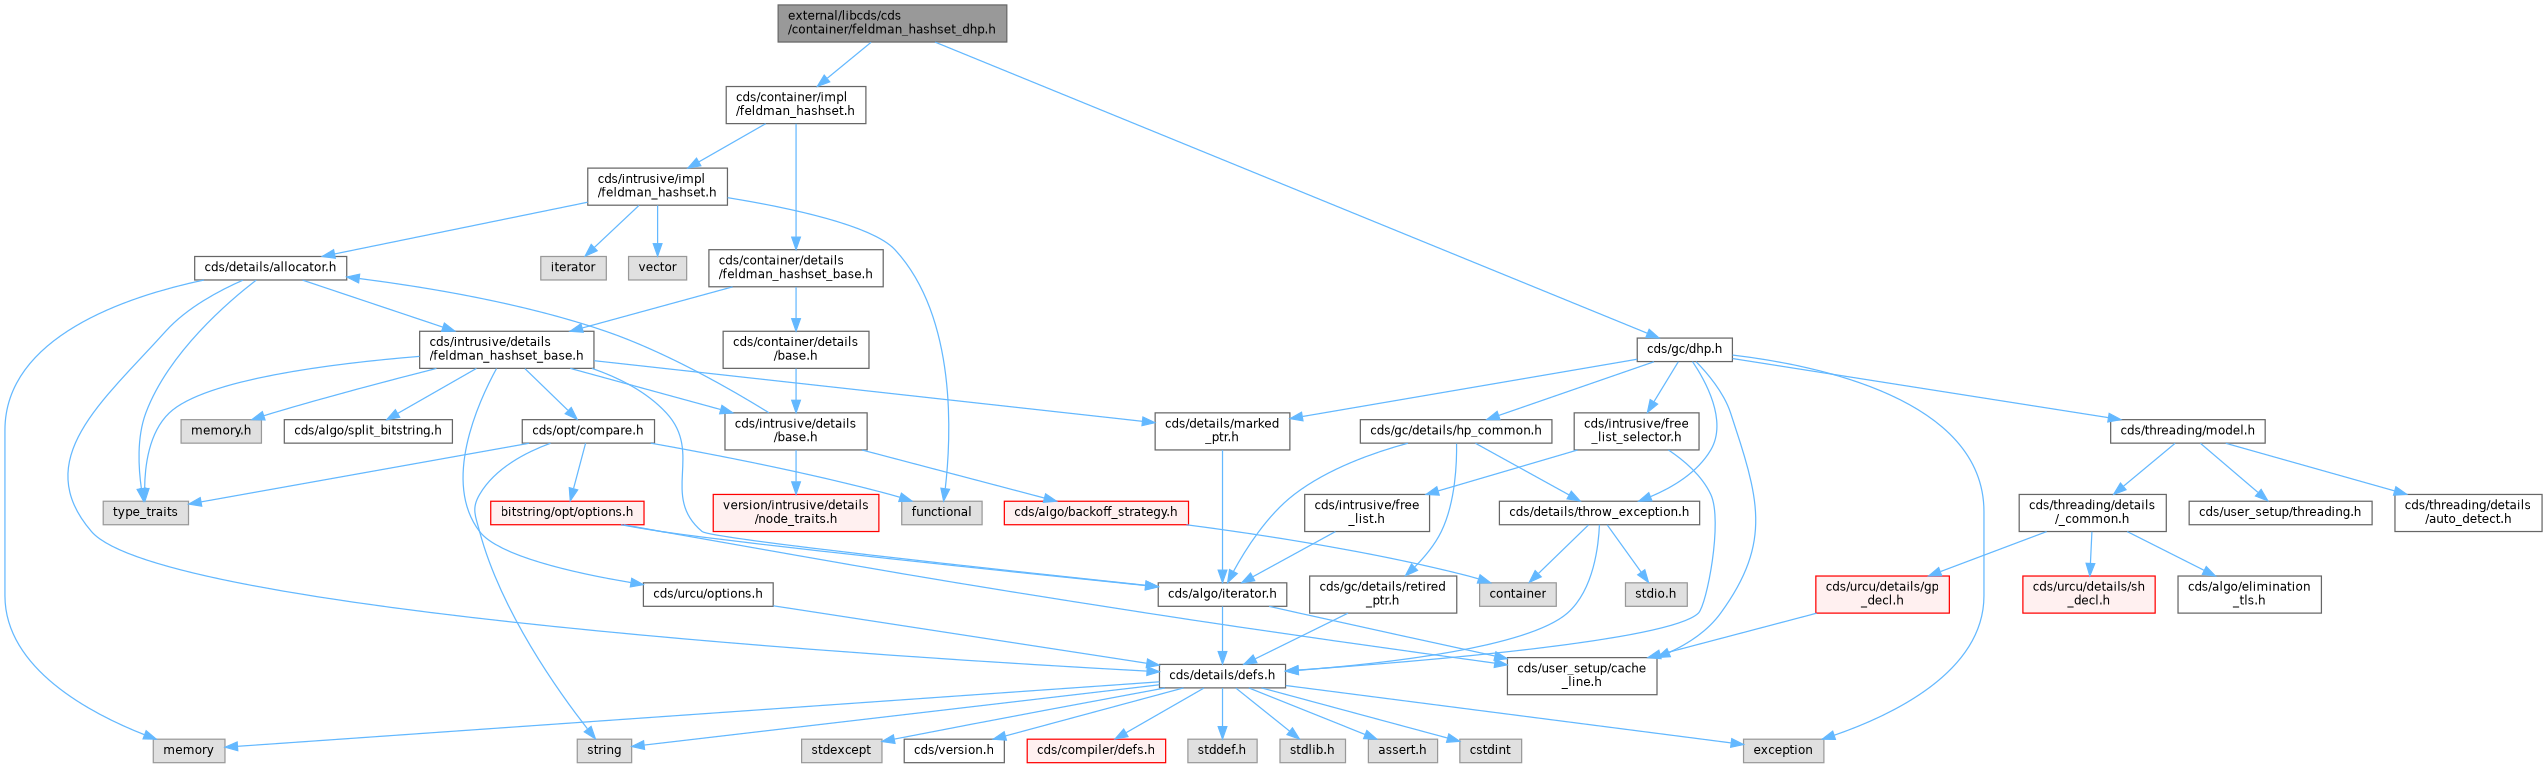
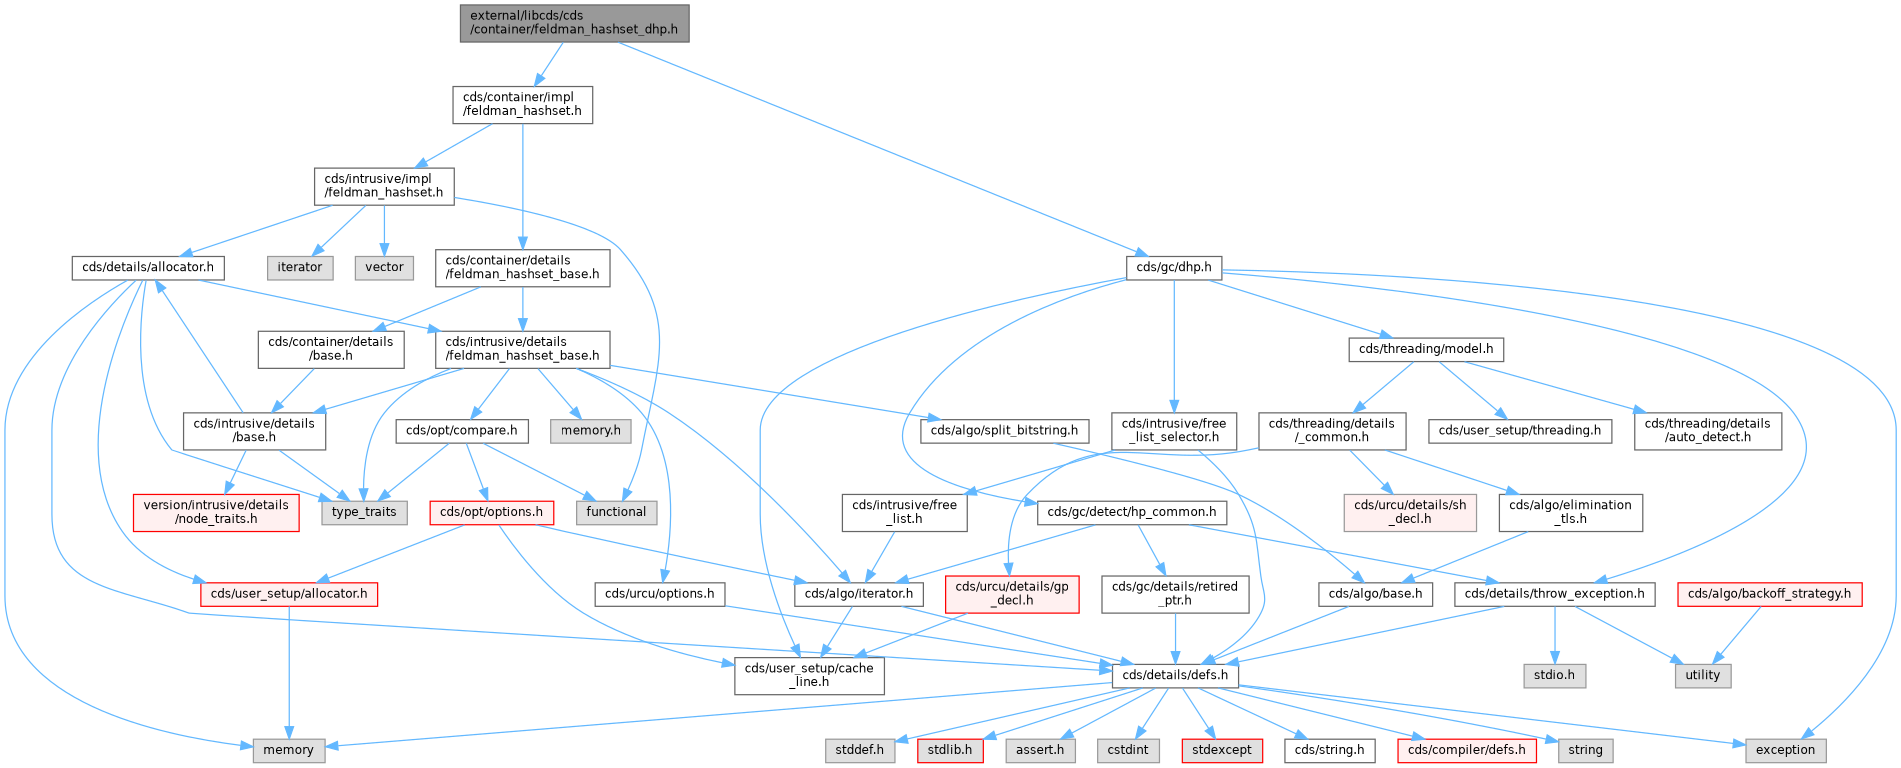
(1223, 431) -> none
(1456, 431) -> (1132, 513)
(958, 475) -> (309, 472)
(567, 513) -> (492, 513)
(496, 578) -> none
none -> (289, 595)
none -> (1376, 595)
(1518, 595) -> (1703, 676)
(2089, 595) -> (1410, 513)
(842, 751) -> (1223, 751)
(954, 751) -> (1330, 751)
(1313, 751) -> (951, 751)
